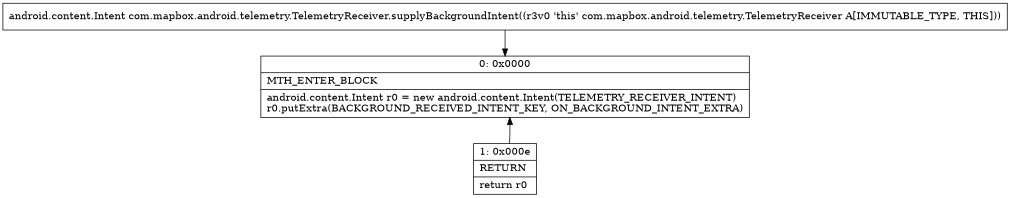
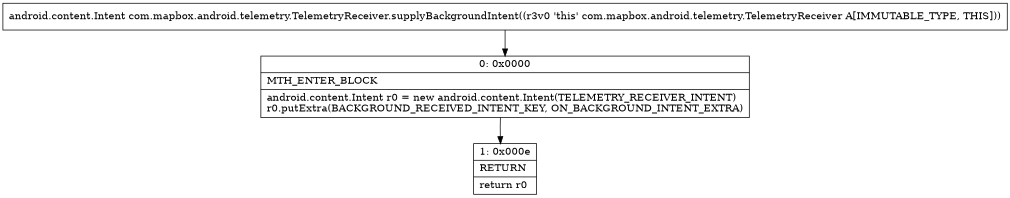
(510, 134) -> (500, 127)
